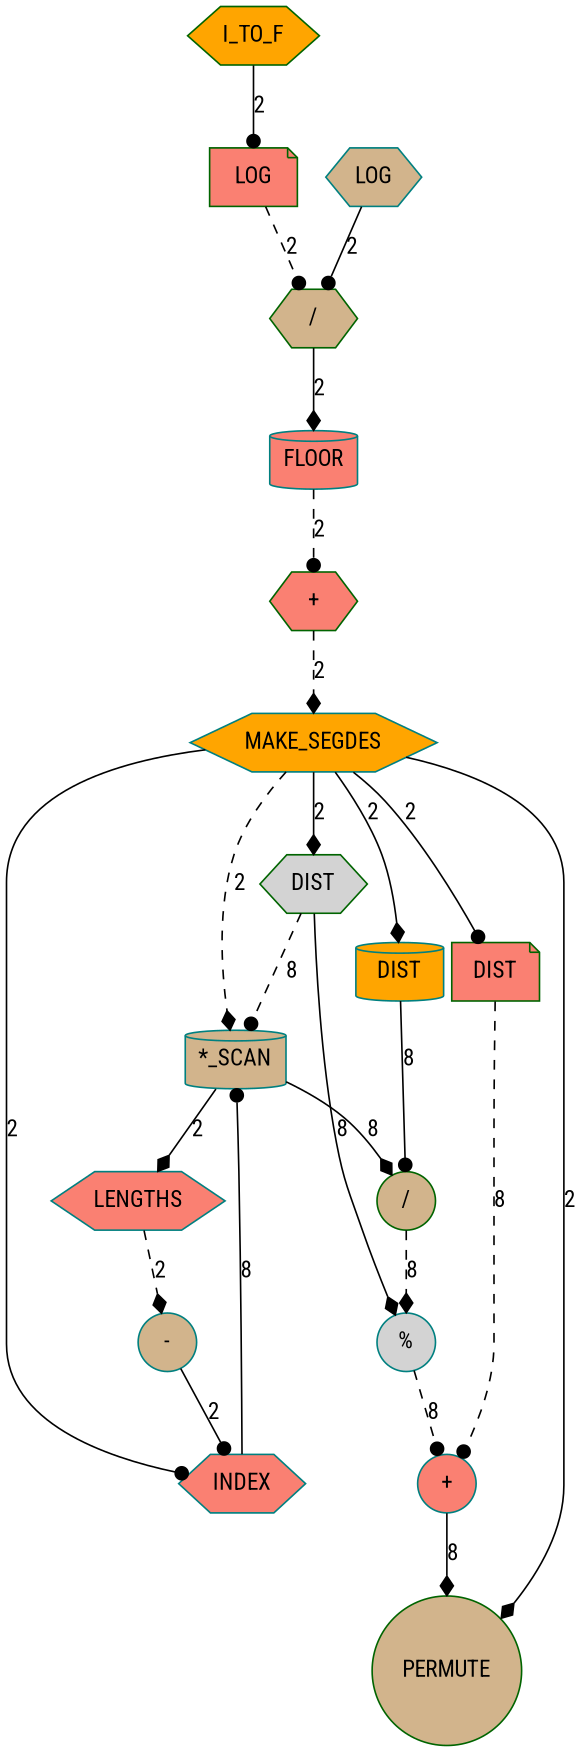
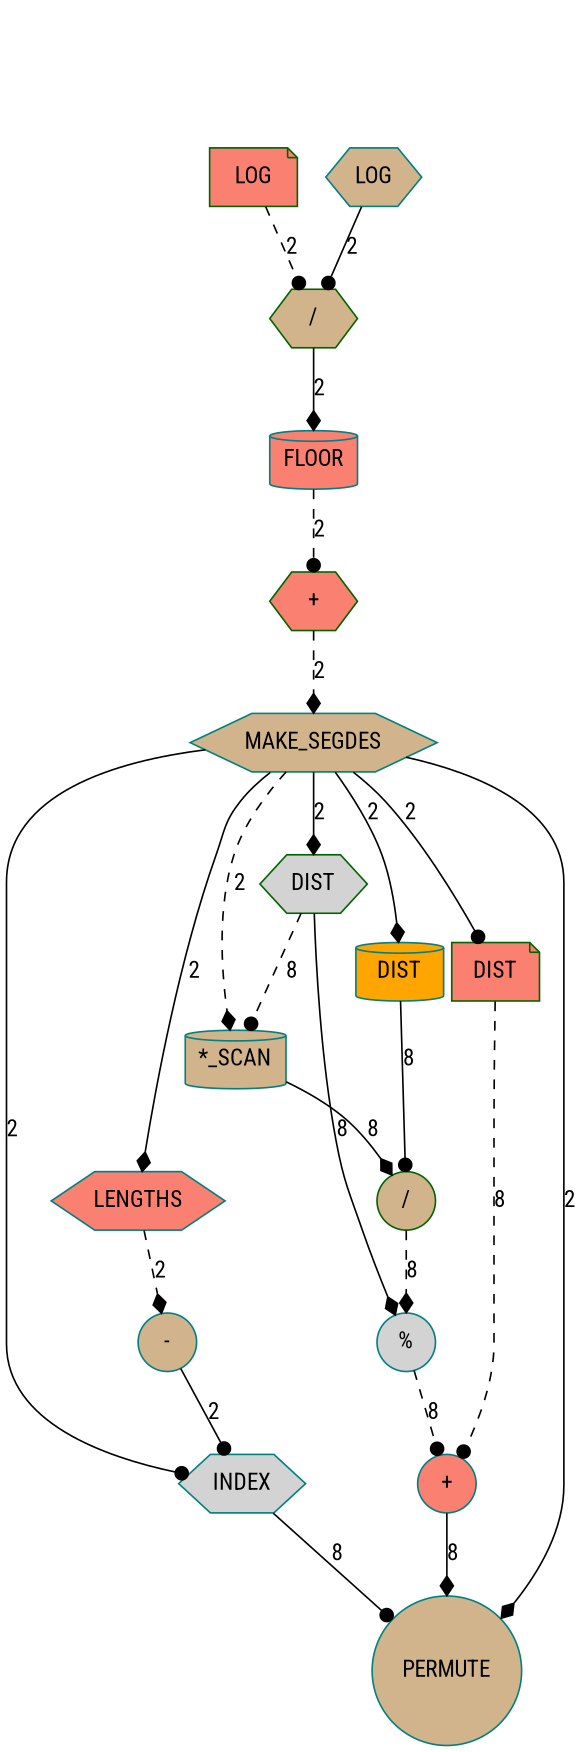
(254, 36) -> none
(314, 743) -> (314, 743)
(193, 1122) -> (187, 953)
(241, 1278) -> (327, 1562)
(242, 1484) -> (242, 1484)
(447, 1671) -> (447, 1671)
